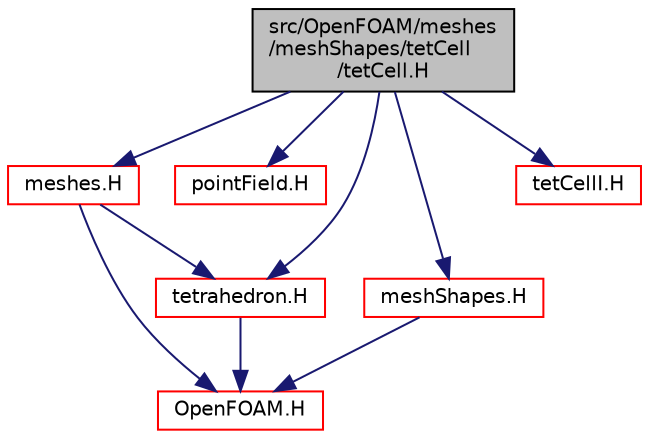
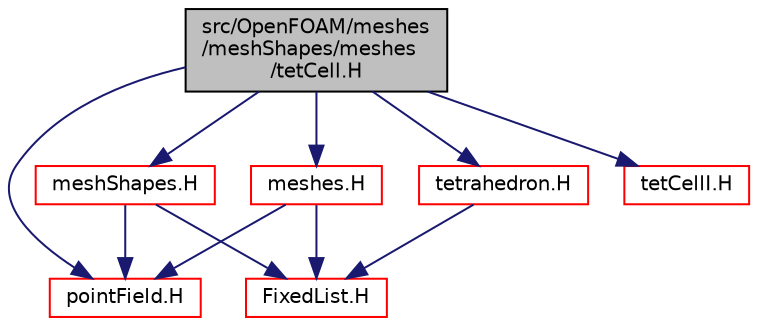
(383, 50) -> (316, 50)
none -> (125, 231)
(148, 236) -> (235, 233)
(240, 411) -> (316, 298)
